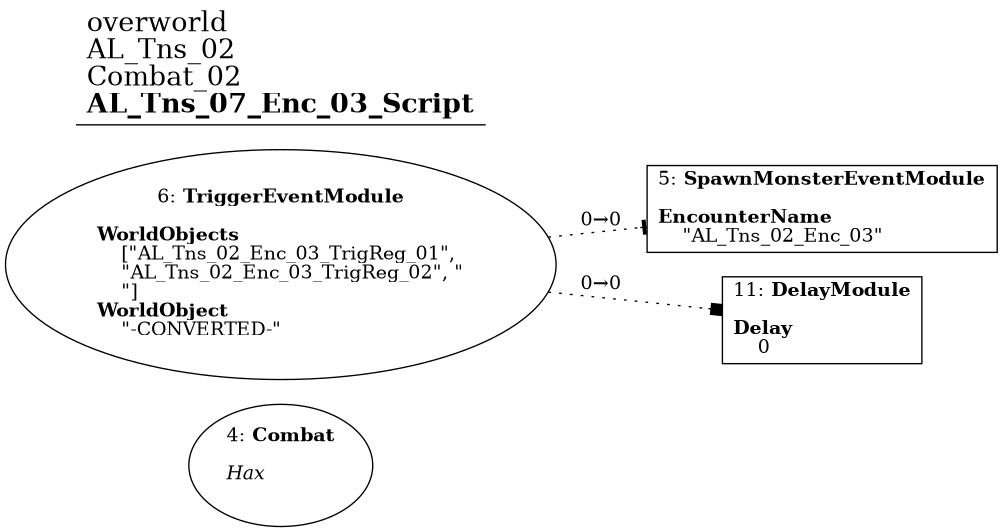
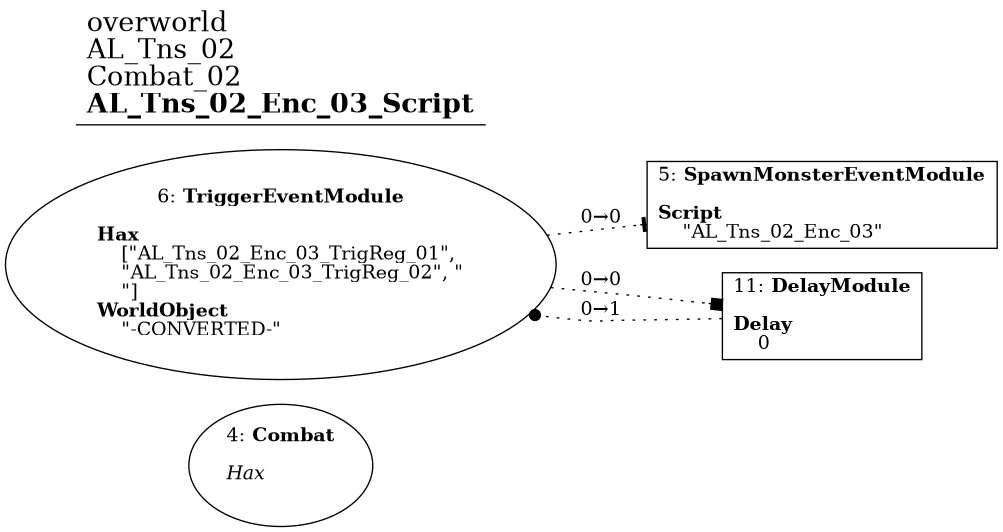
(281, 104) -> (281, 104)
(745, 217) -> (691, 213)
(169, 235) -> (118, 235)
none -> (631, 320)
